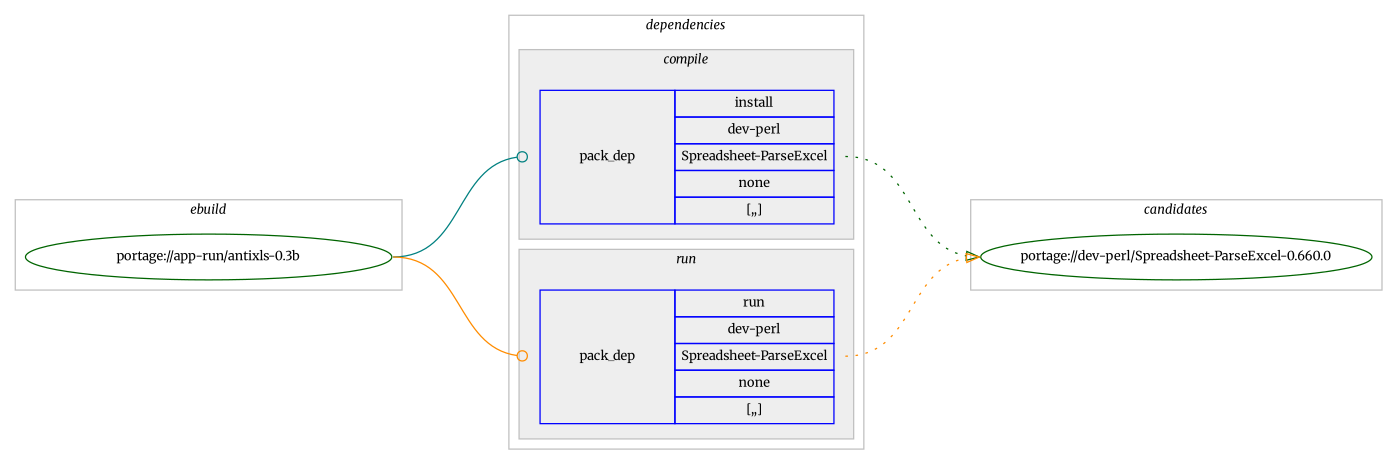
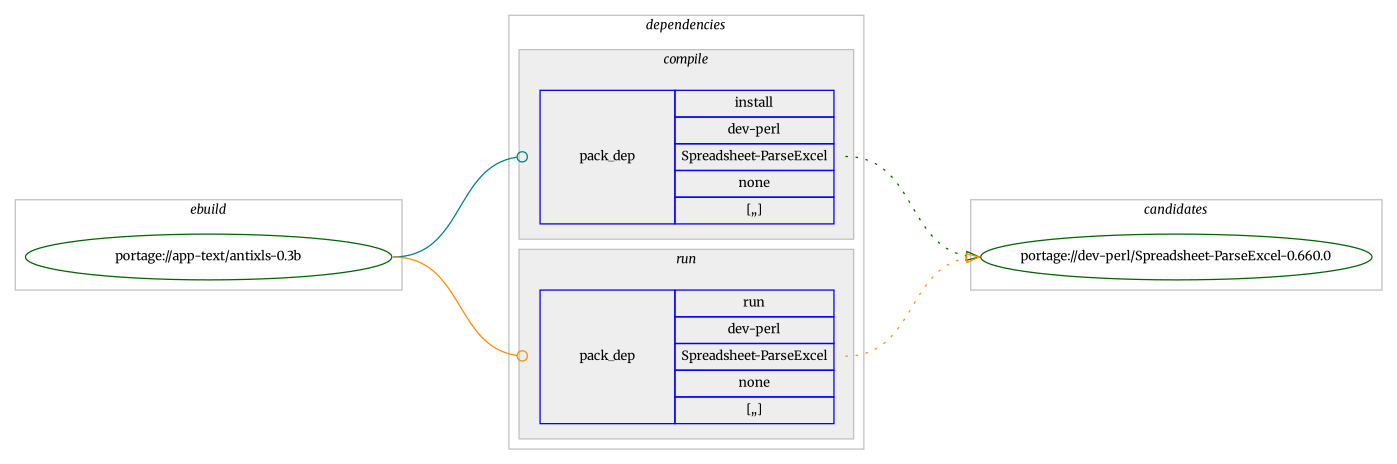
(209, 257) -> (209, 257)
